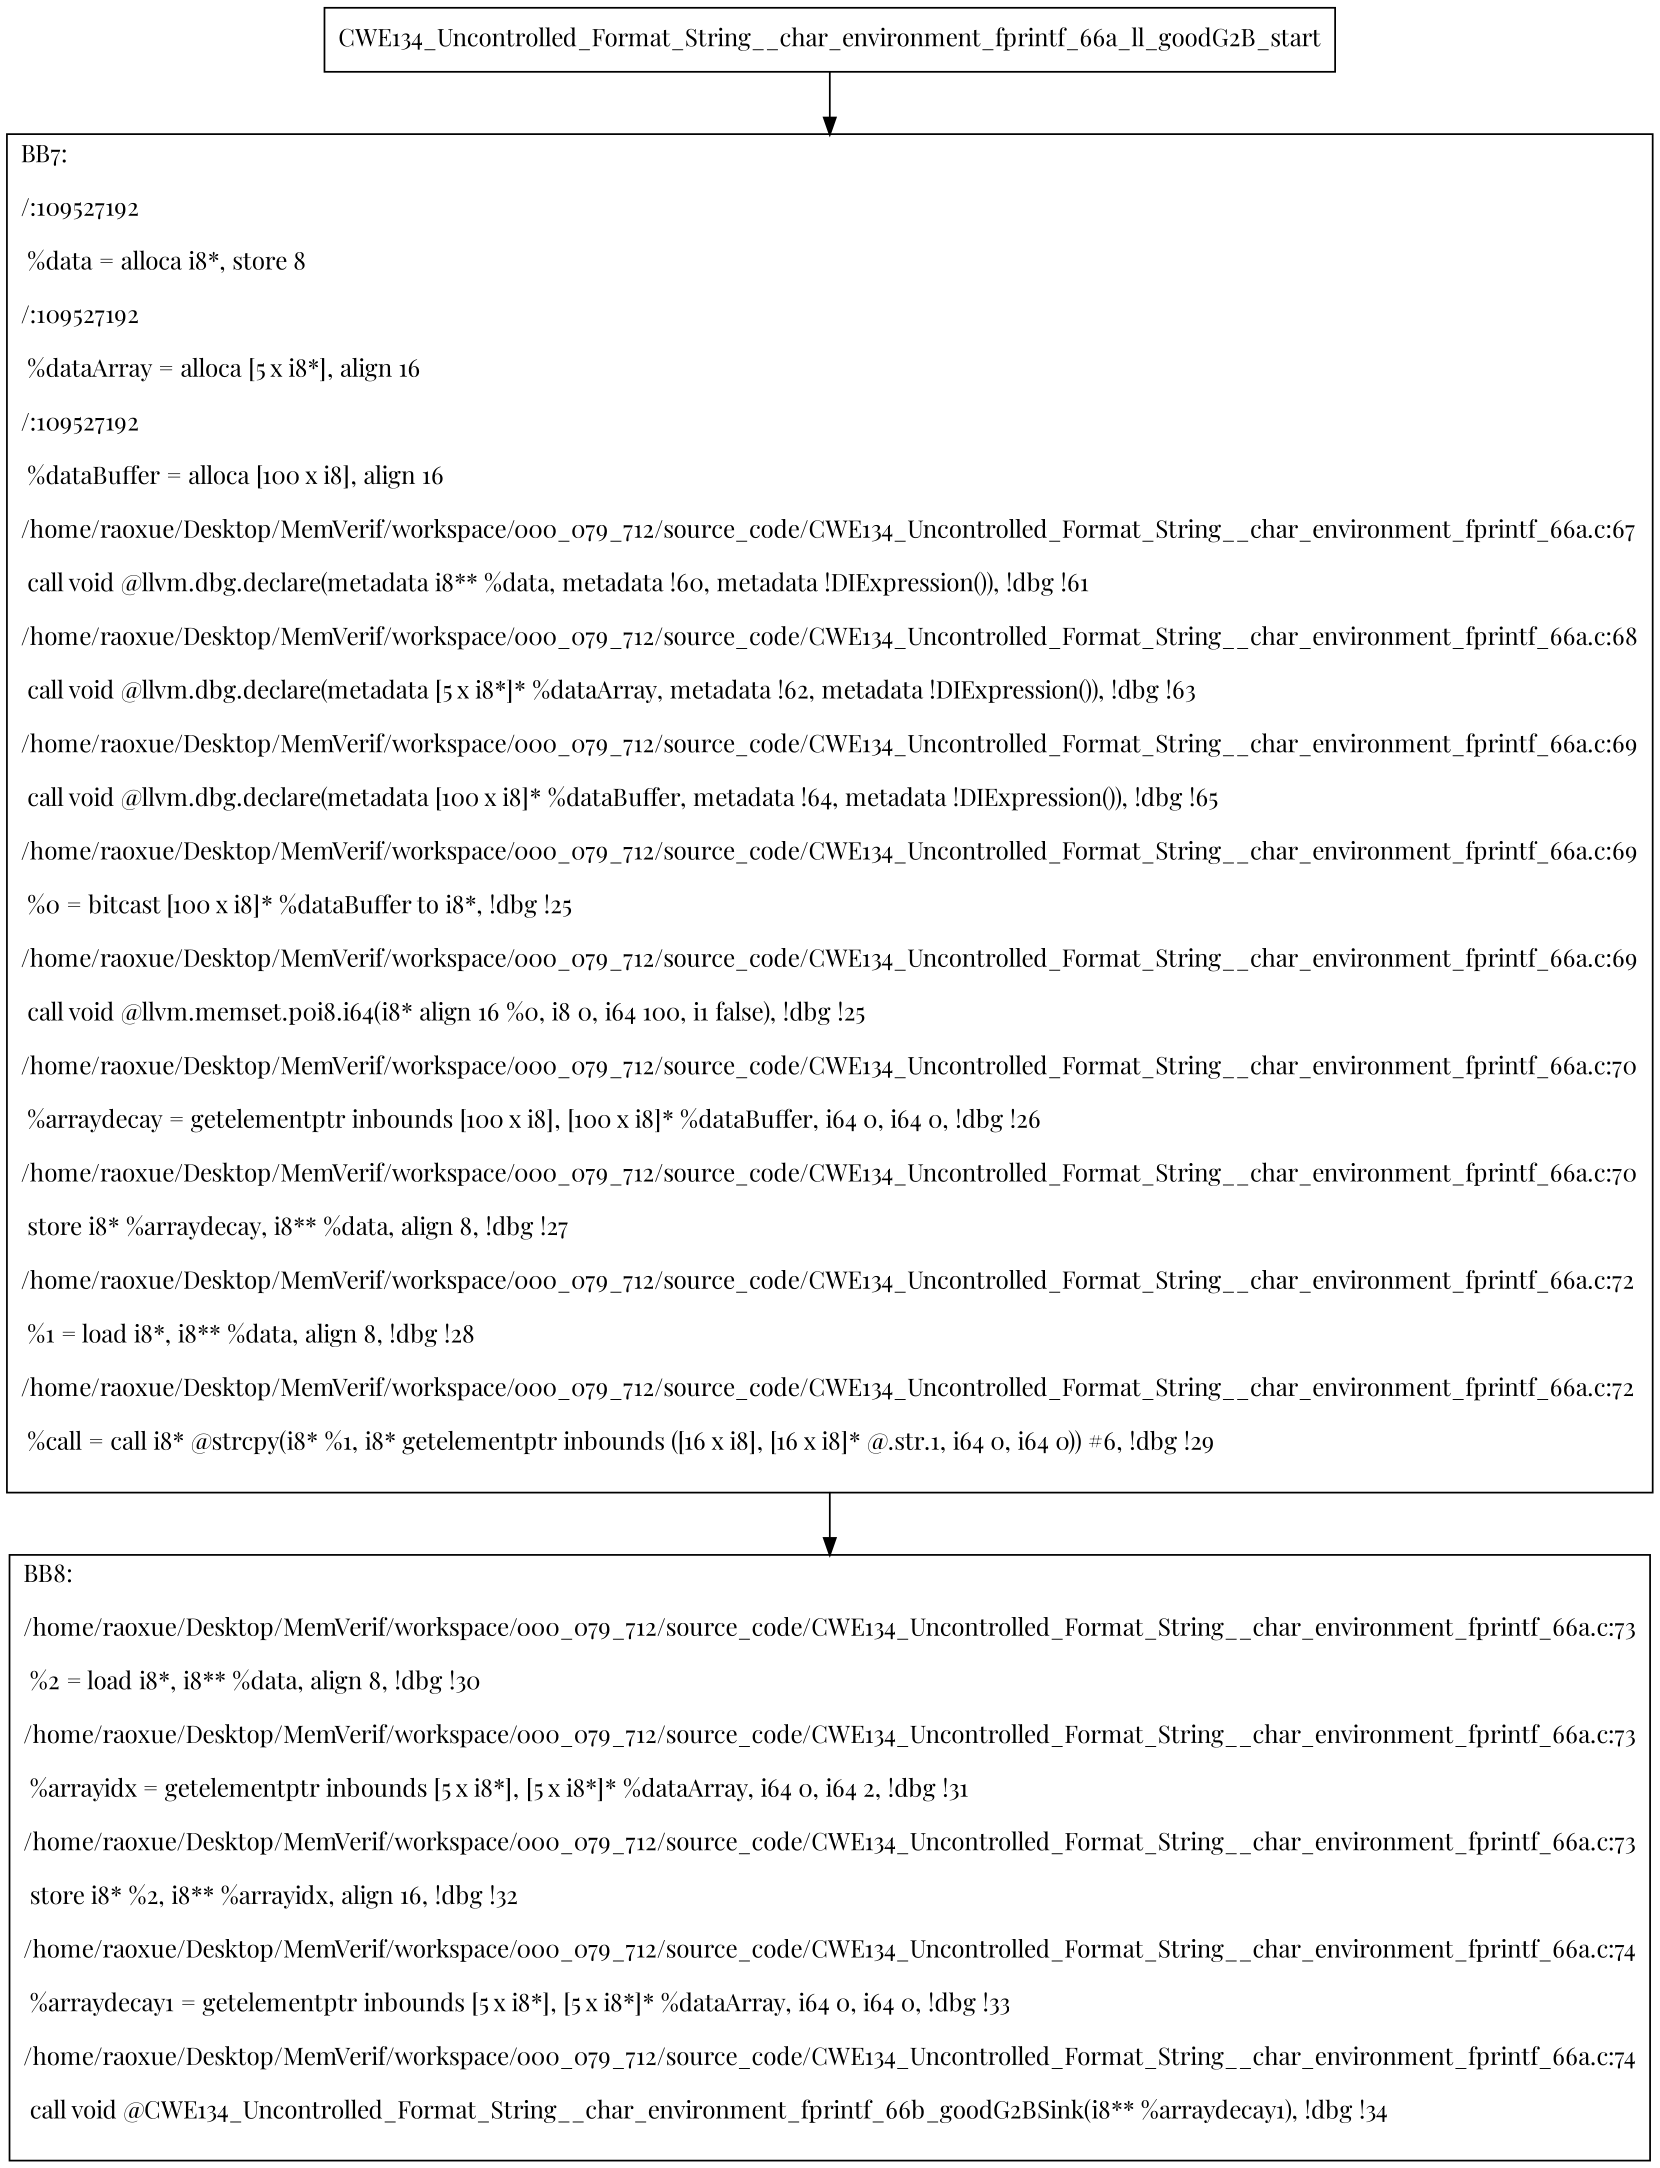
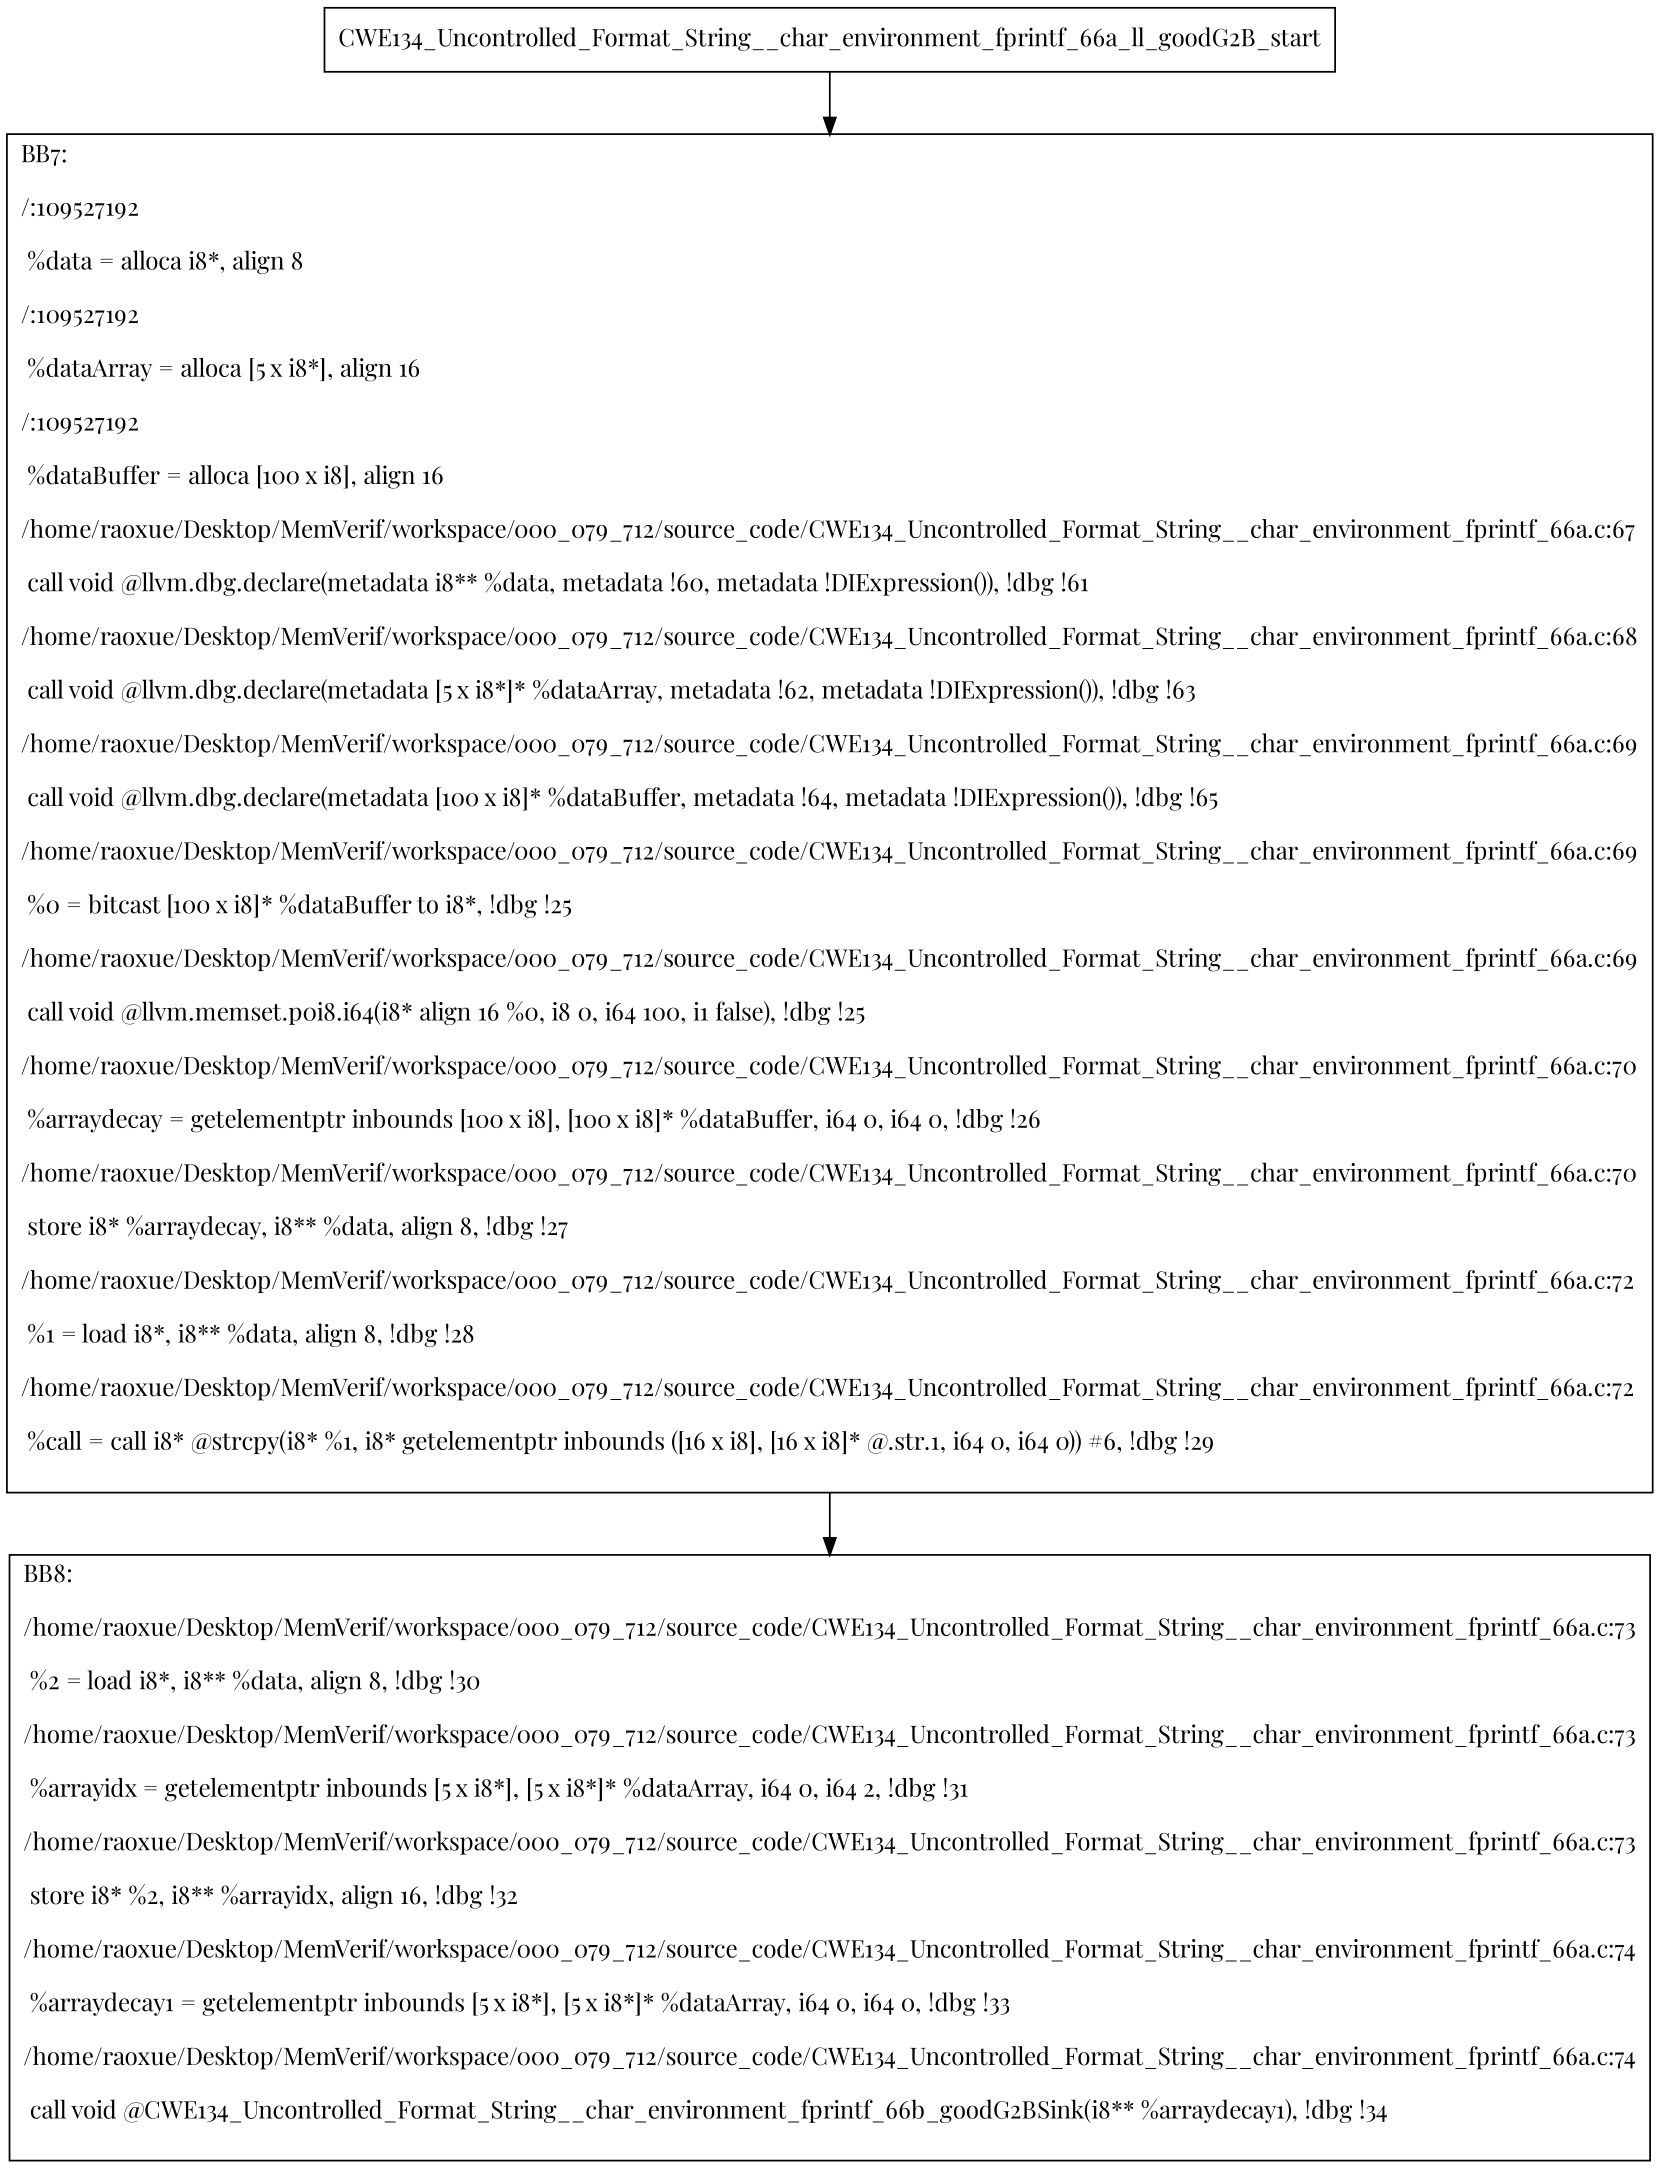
(164, 262) -> (163, 262)
